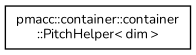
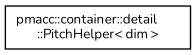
(98, 28) -> (98, 28)
